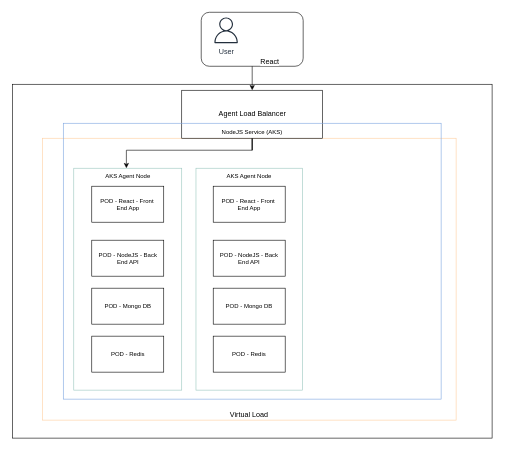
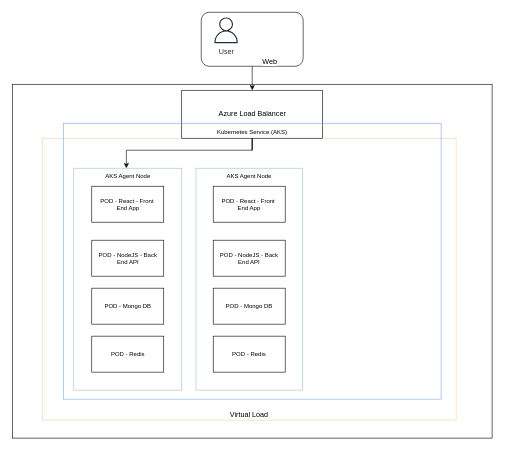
(270, 62) -> (270, 62)
(253, 114) -> (253, 114)
(252, 132) -> (252, 132)
